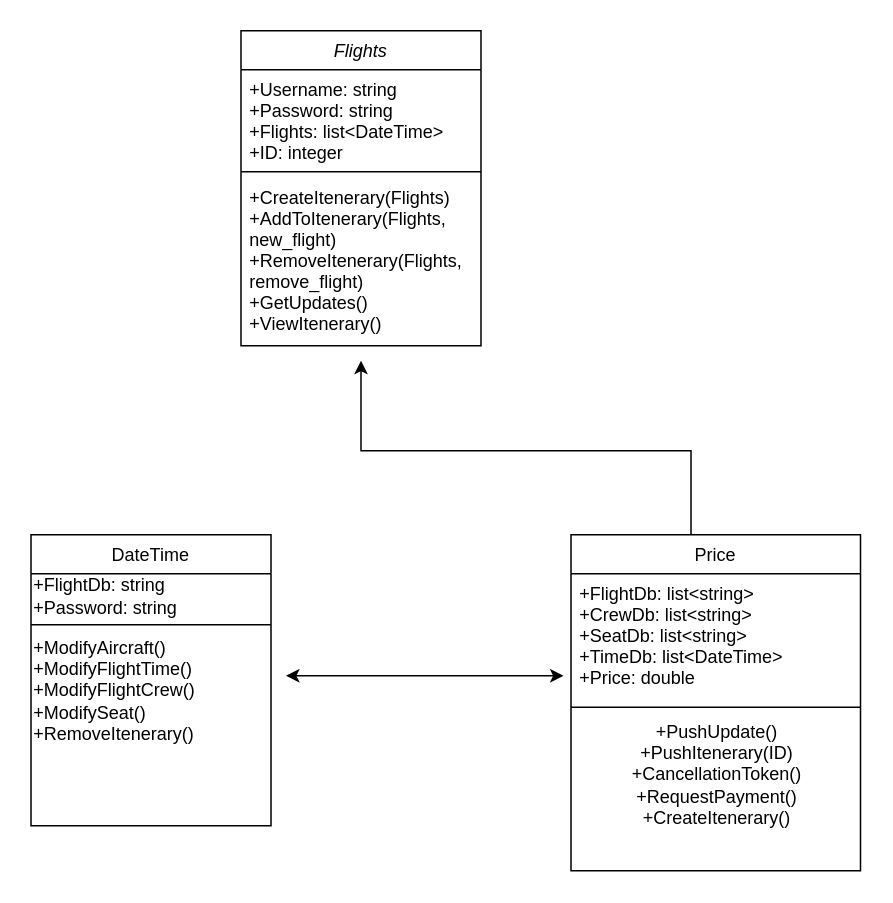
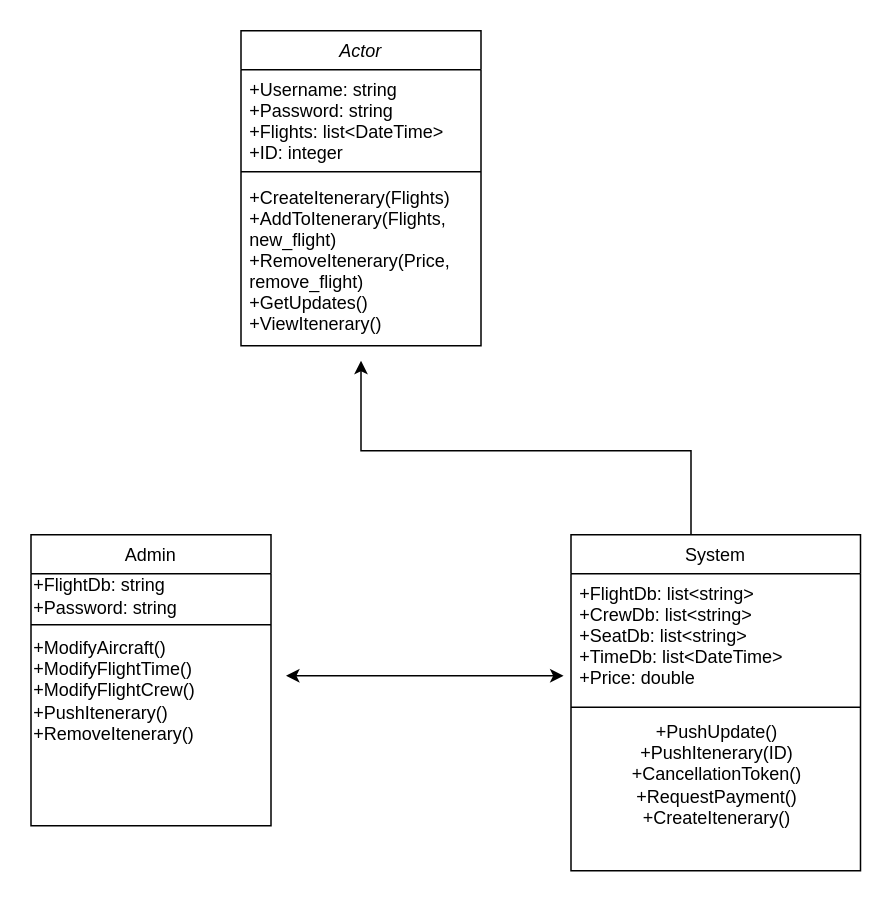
(360, 51) -> (360, 51)
(370, 198) -> (370, 198)
(150, 555) -> (150, 555)
(715, 555) -> (715, 555)
(124, 691) -> (124, 691)
